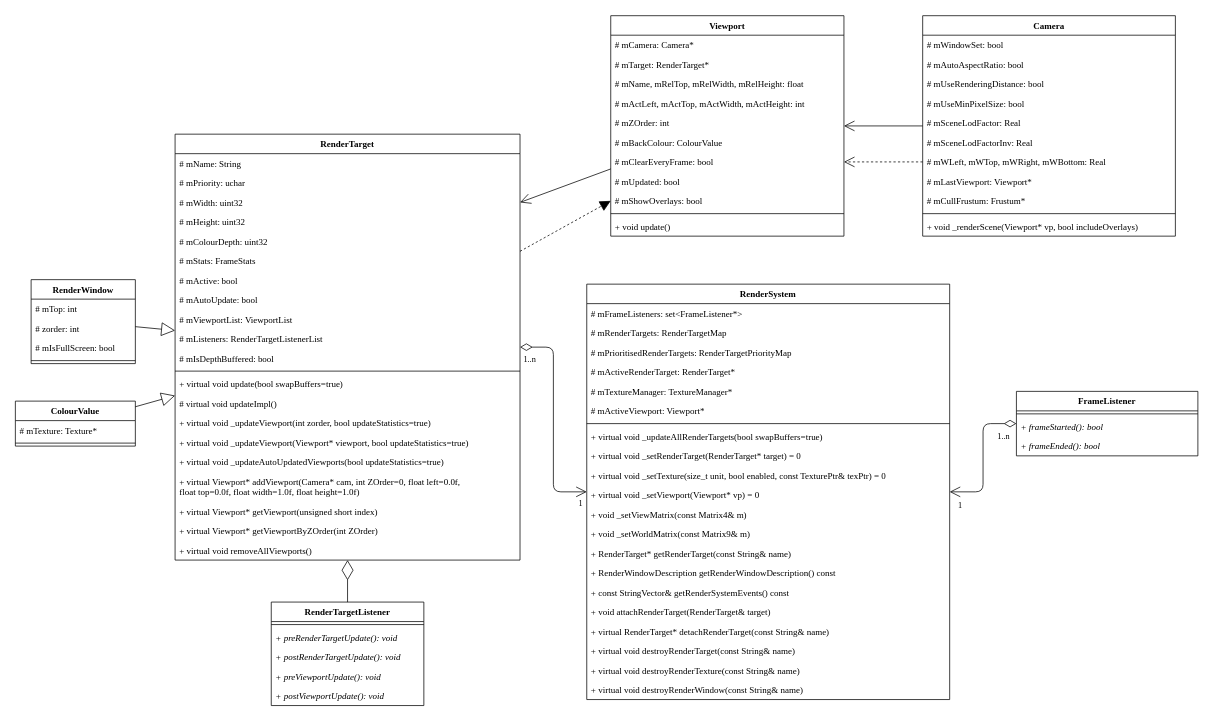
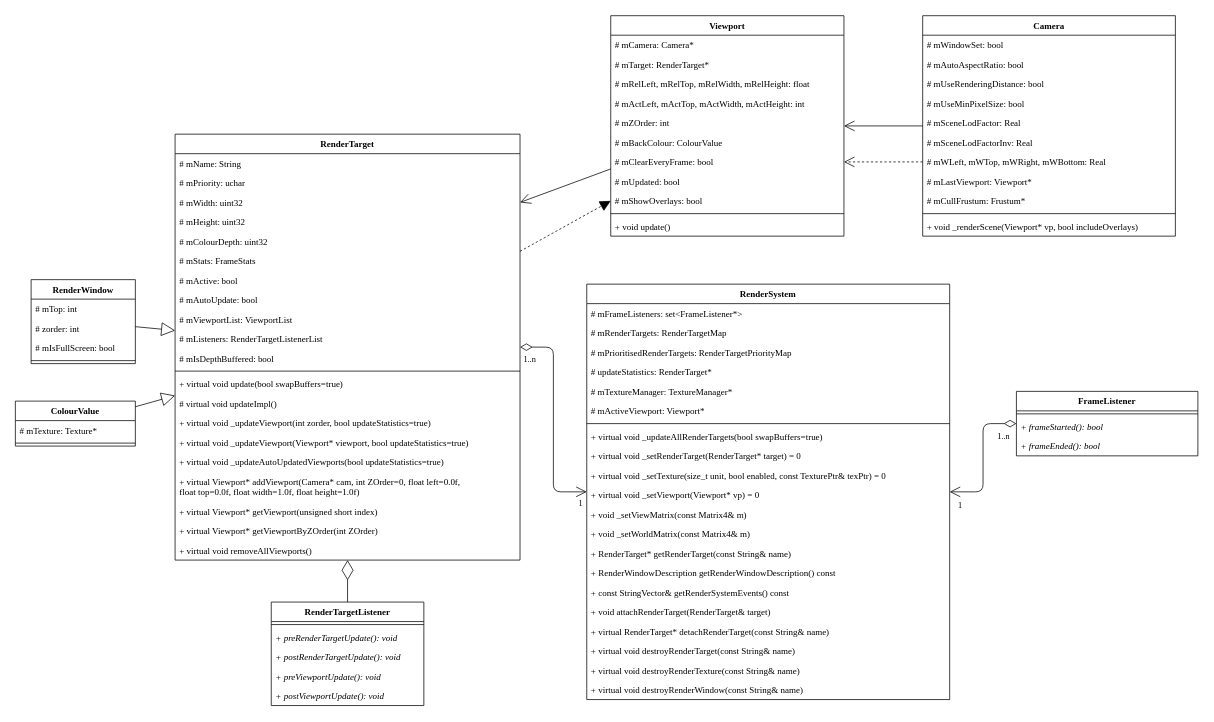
(713, 84) -> (720, 84)
(677, 372) -> (668, 372)
(682, 534) -> (682, 534)
